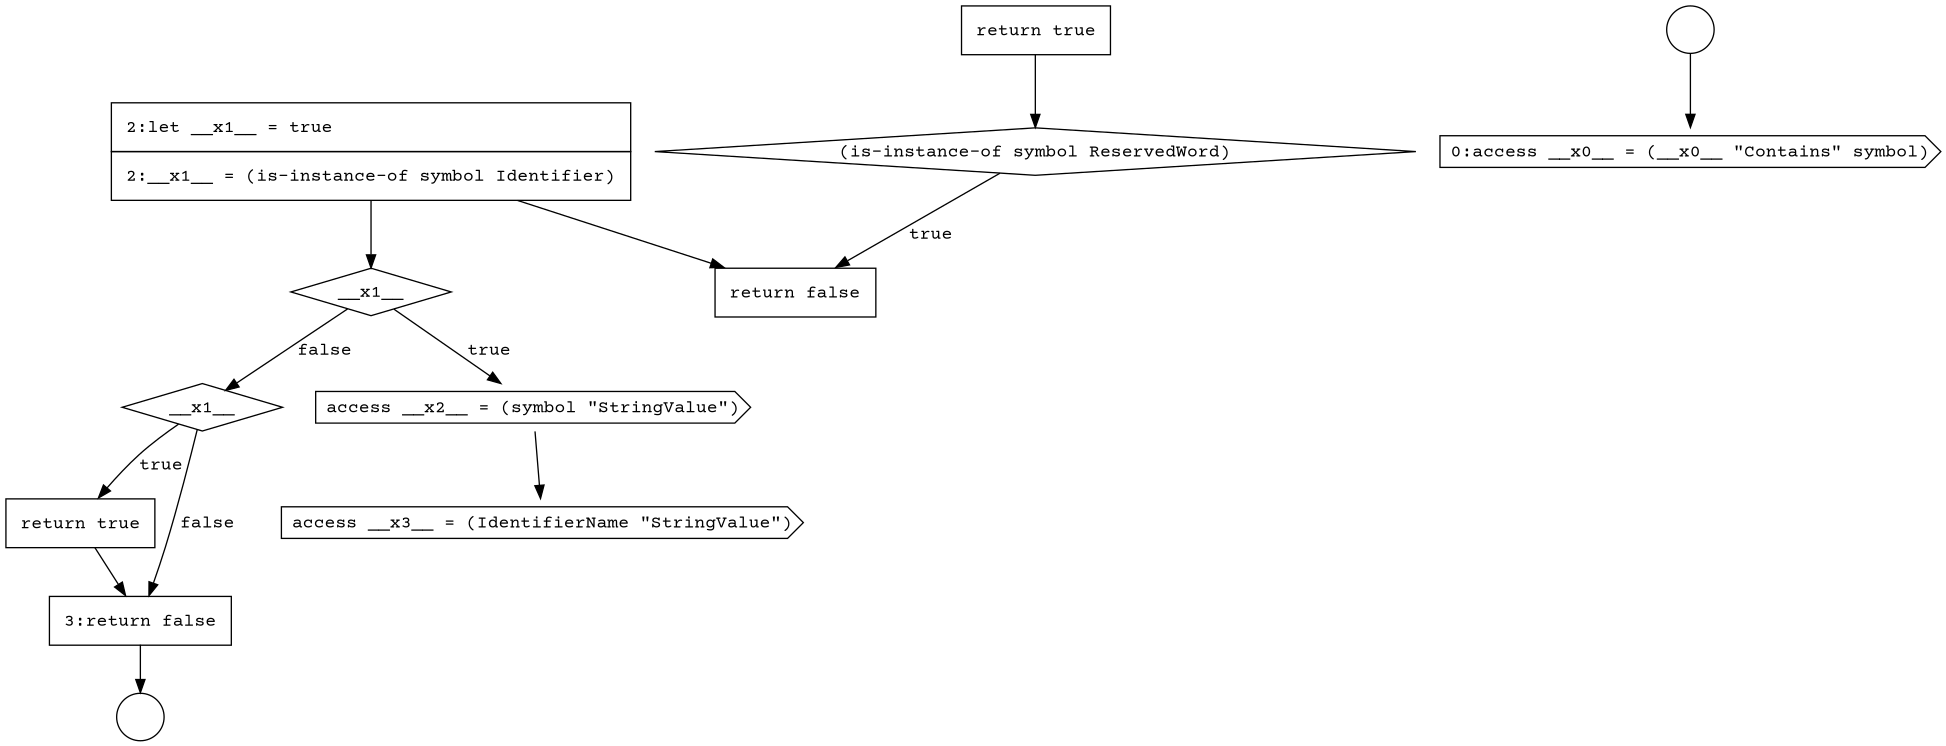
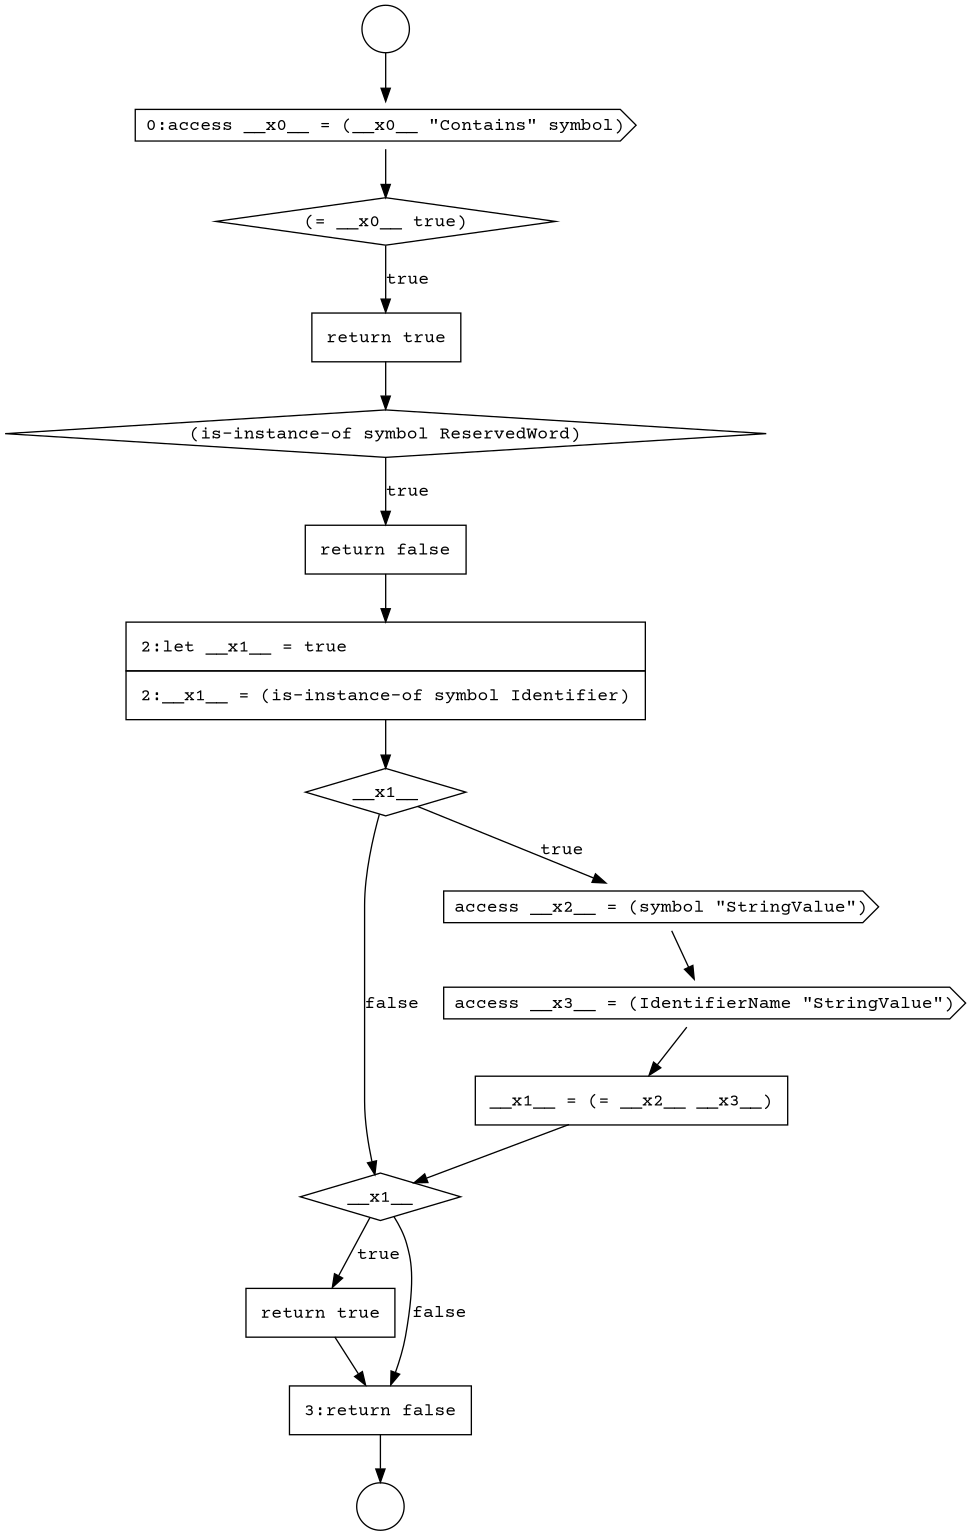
none -> (386, 221)
(614, 232) -> (386, 591)
none -> (631, 1100)
